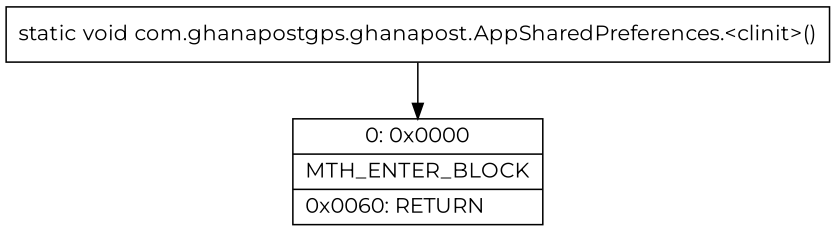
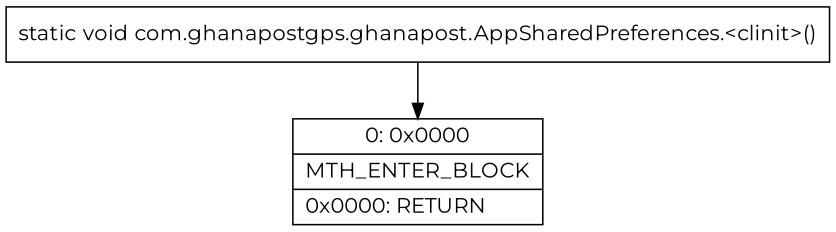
(404, 206) -> (405, 206)
